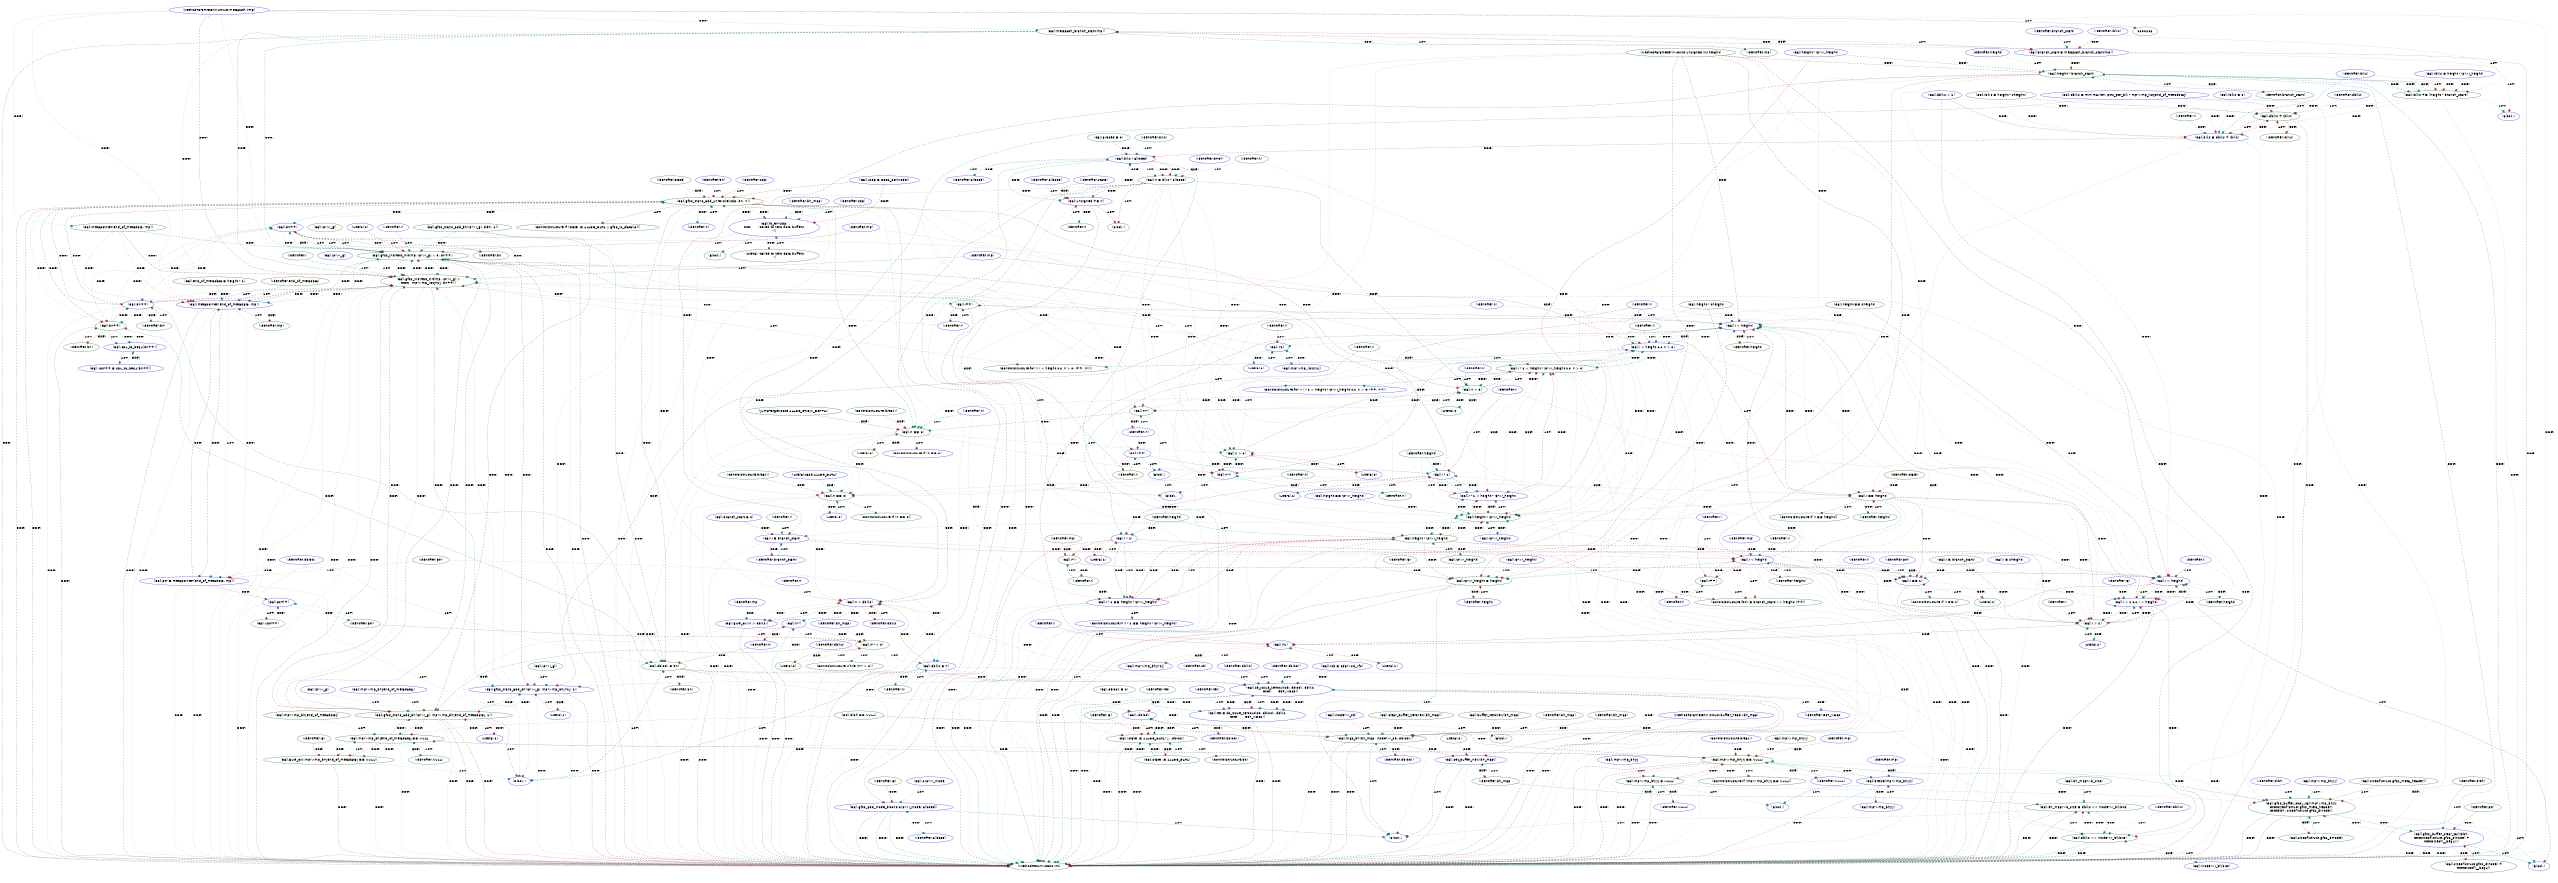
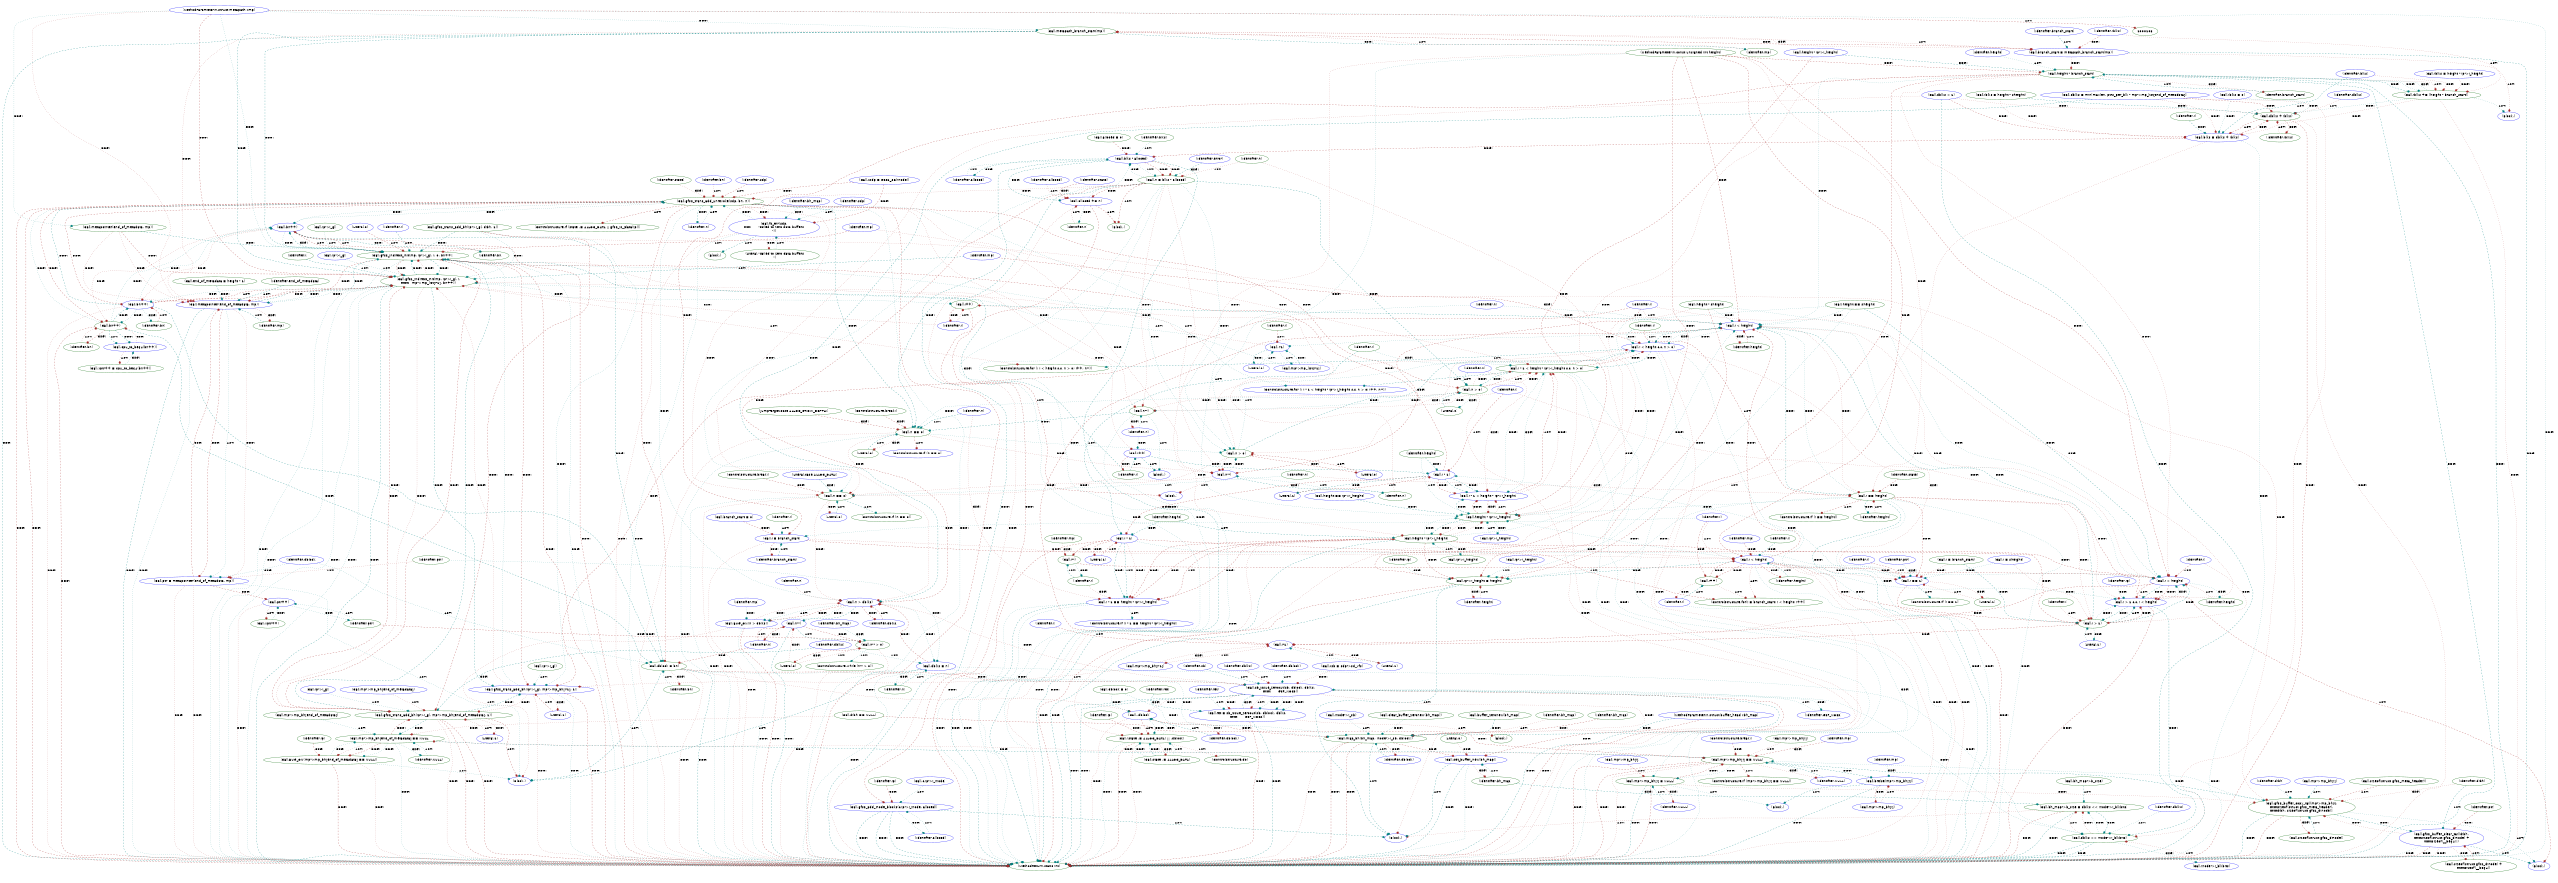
(2268, 78) -> (2268, 78)
none -> (1067, 132)
(1086, 201) -> (1086, 201)
(1612, 361) -> (1612, 361)
(121, 369) -> (121, 369)
(1130, 612) -> (1130, 612)
(2166, 849) -> (2166, 849)
